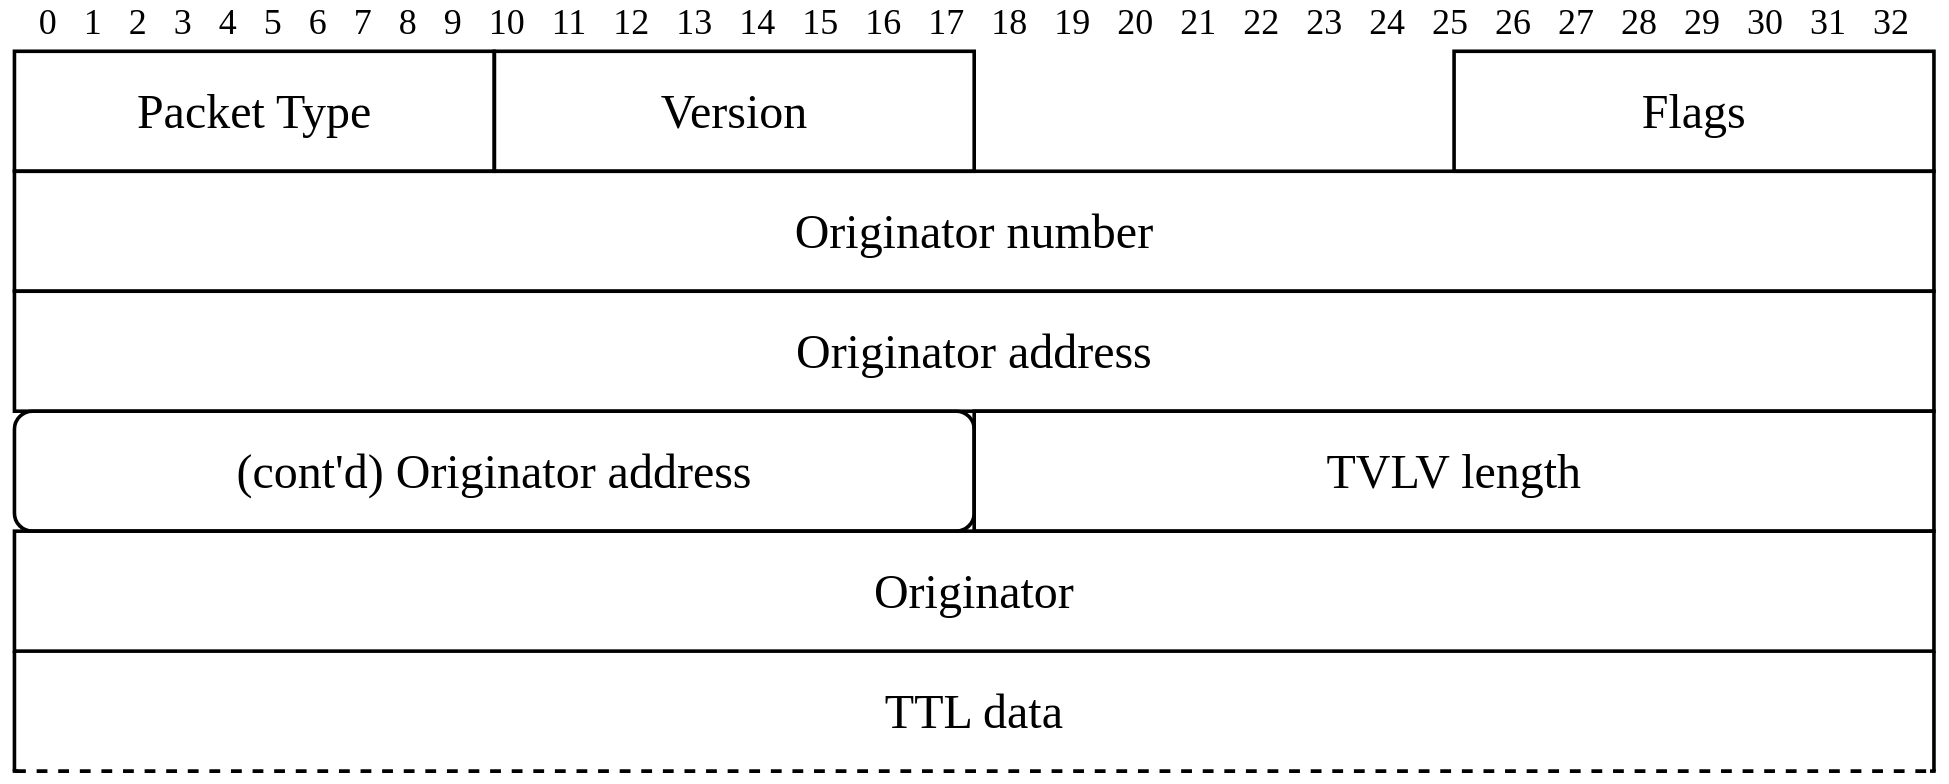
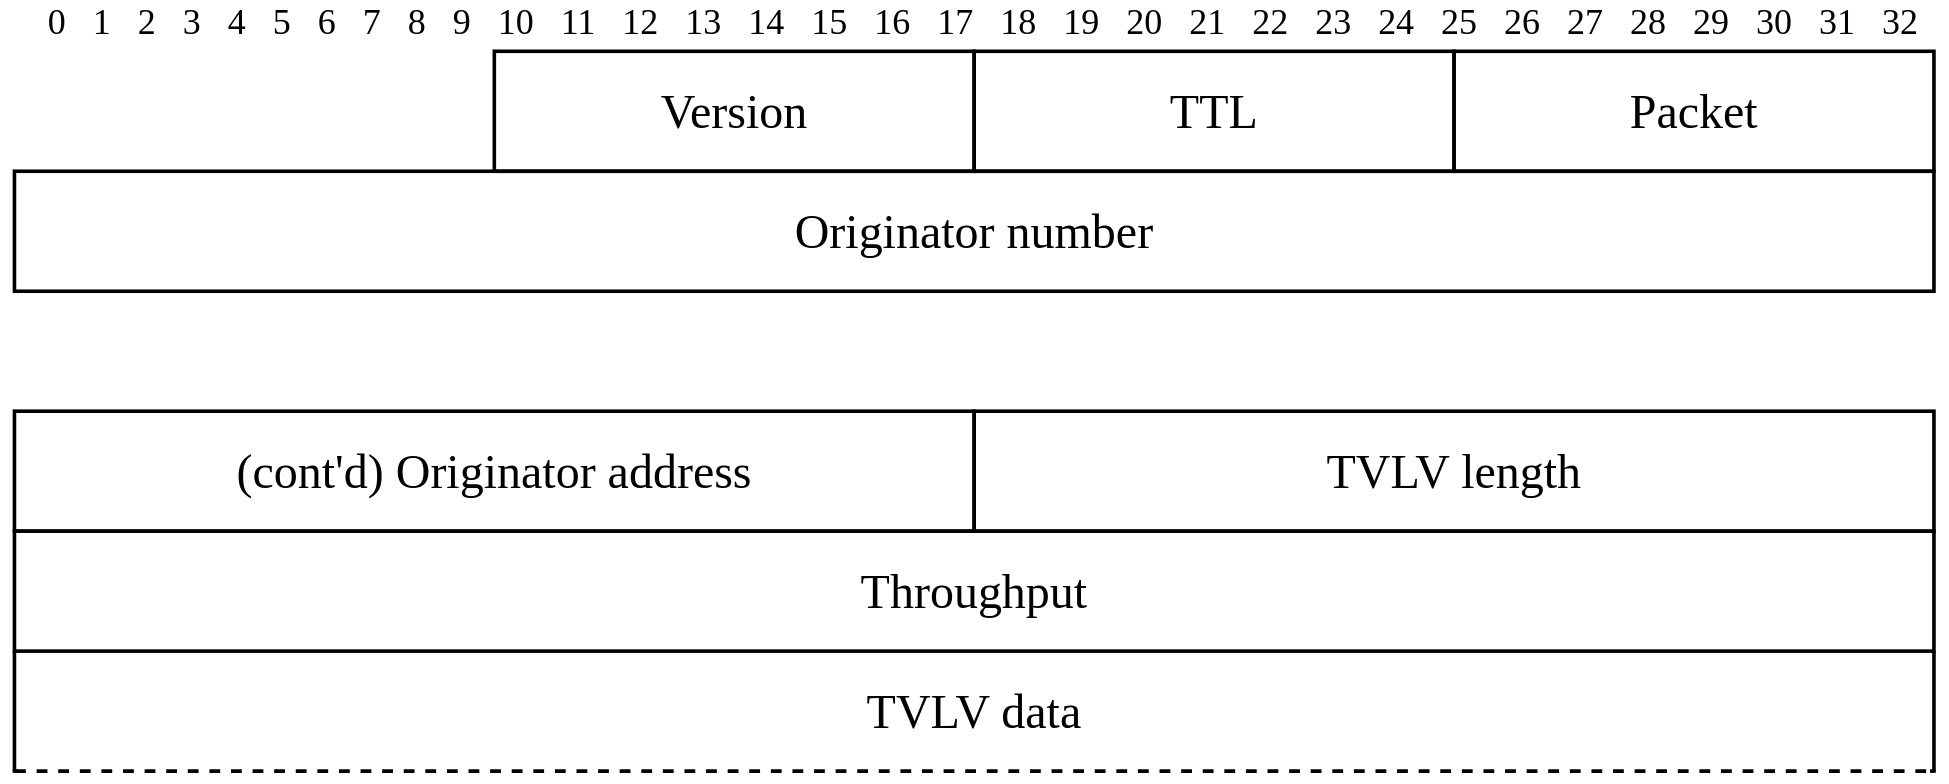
(974, 22) -> (983, 22)
(254, 111) -> none
none -> (1214, 111)
(1694, 111) -> (1694, 111)
(974, 351) -> none
(494, 471) -> (494, 471)
(974, 591) -> (974, 591)
(974, 711) -> (974, 711)
